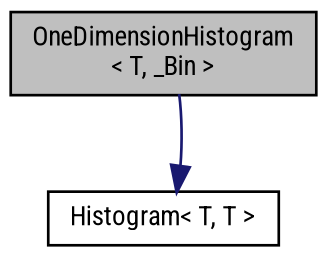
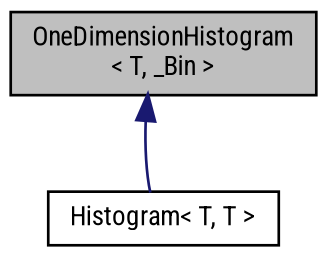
(182, 130) -> (146, 157)
